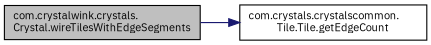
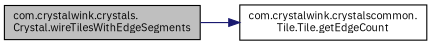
(333, 23) -> (333, 23)
